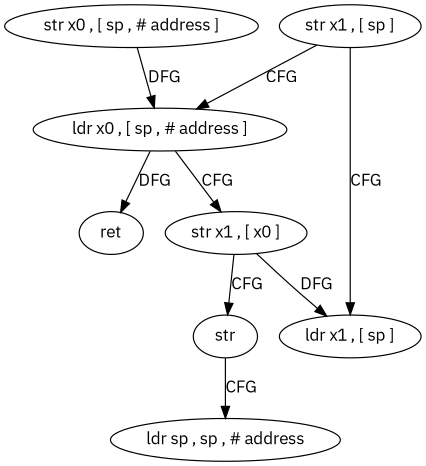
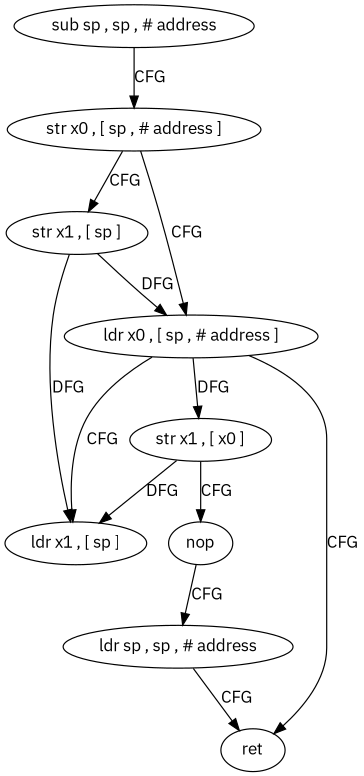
none -> (134, 26)
(165, 78) -> (187, 233)
(282, 78) -> (158, 285)
none -> (108, 176)
(155, 181) -> (343, 543)
(218, 181) -> (214, 388)
(366, 181) -> (69, 388)
(225, 336) -> (201, 543)
none -> (86, 420)
none -> (213, 695)
